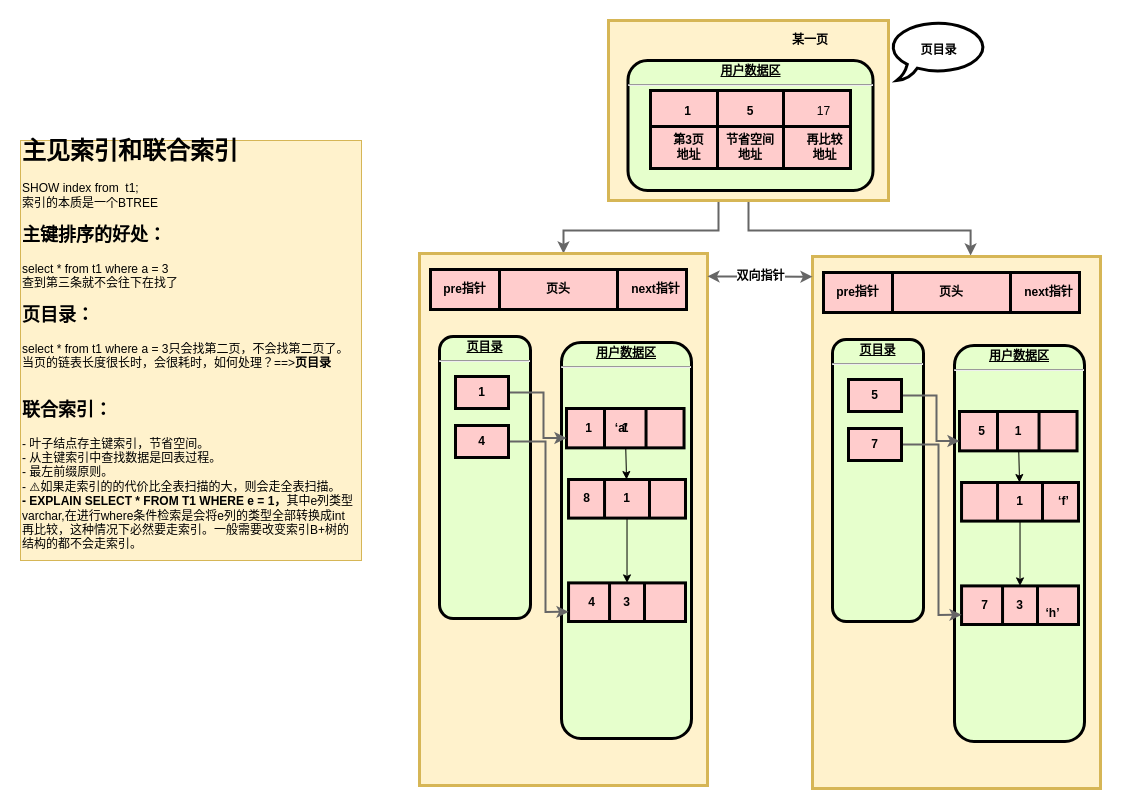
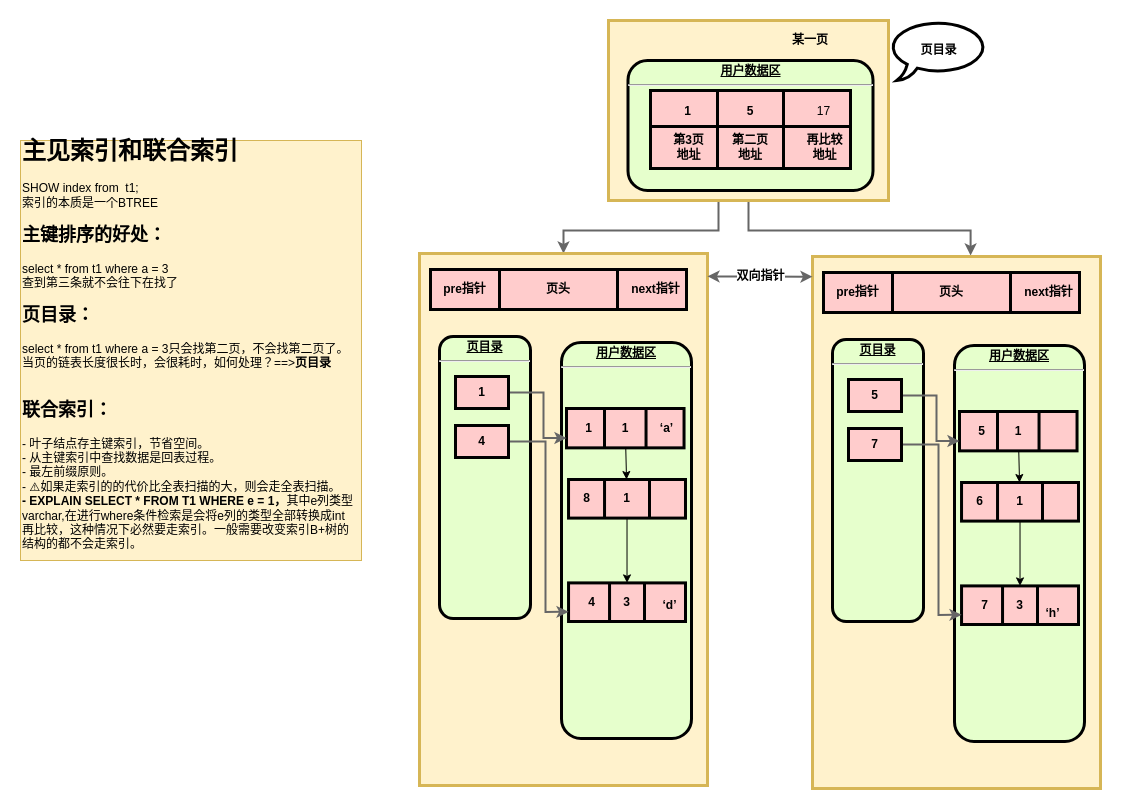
(751, 148) -> (751, 148)
(621, 428) -> (666, 428)
none -> (979, 502)
(1063, 502) -> none
none -> (670, 606)
